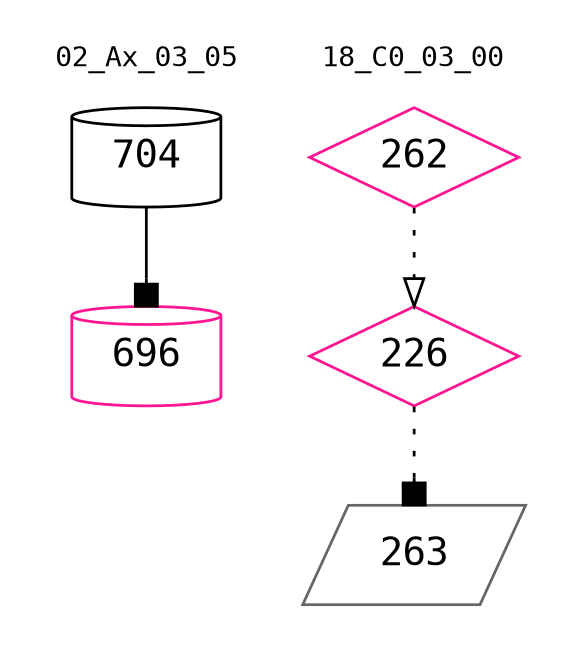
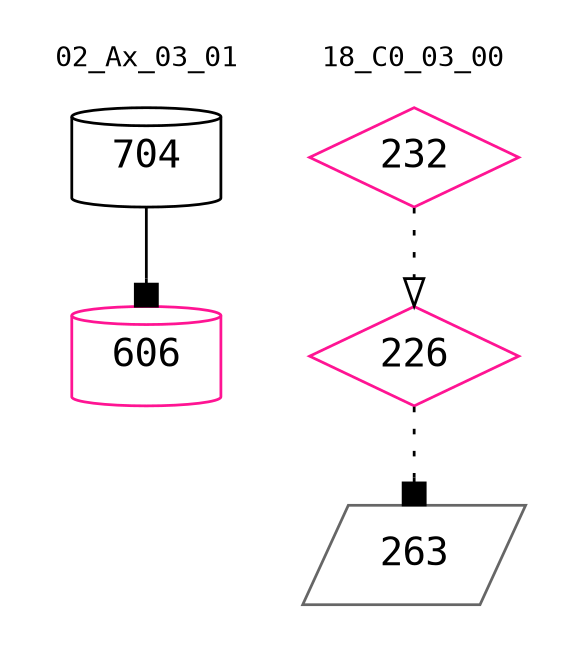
(148, 59) -> (148, 59)
(414, 157) -> (414, 157)
(146, 356) -> (146, 356)
